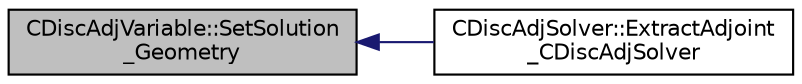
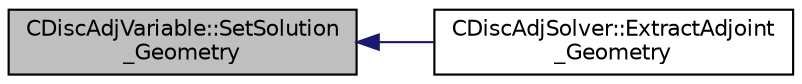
(614, 42) -> (614, 42)
